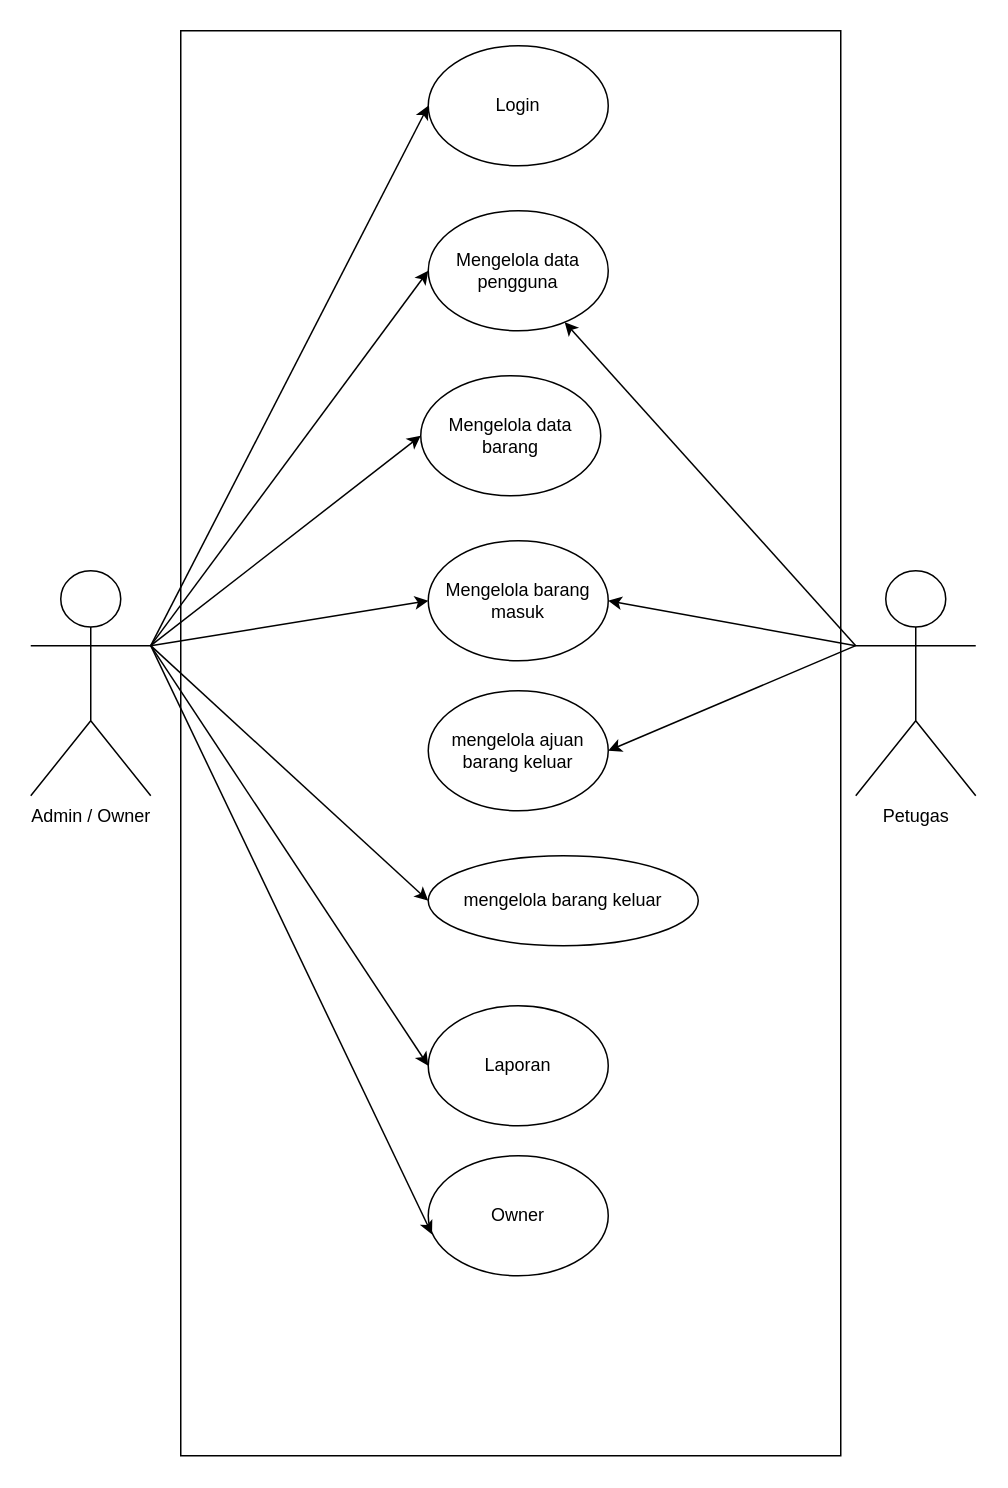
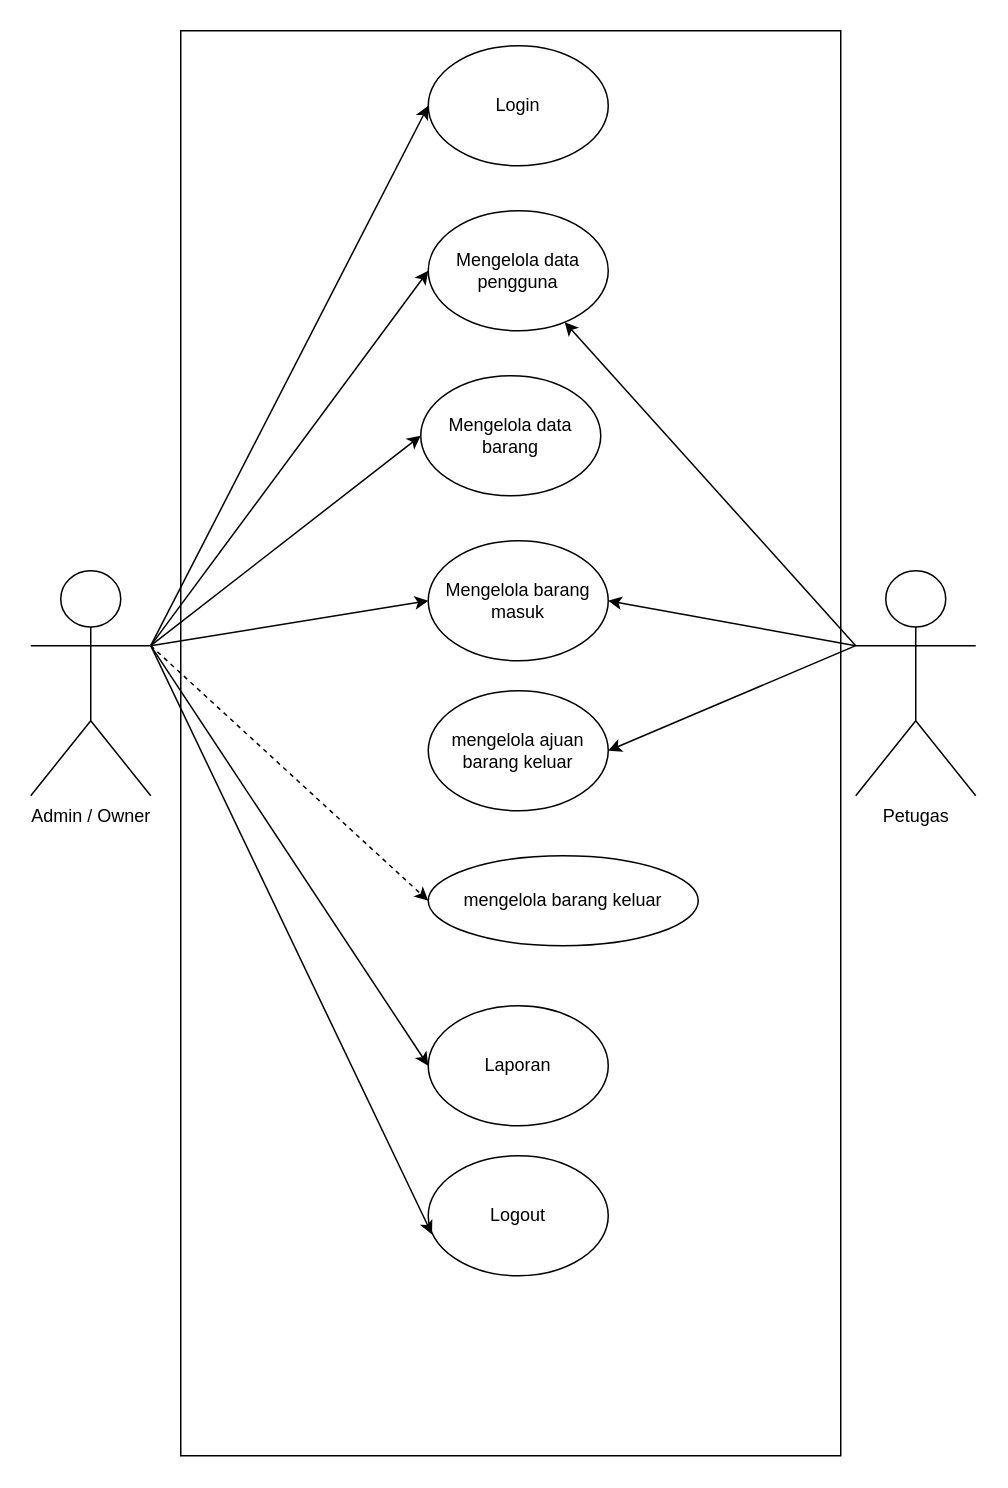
(289, 773) -> (289, 773)
(518, 1216) -> (518, 1216)
